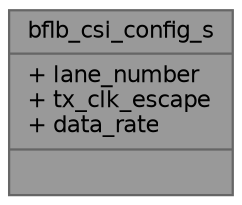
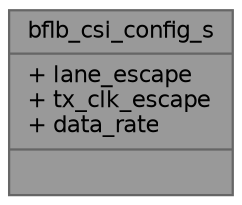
(114, 75) -> (111, 75)
